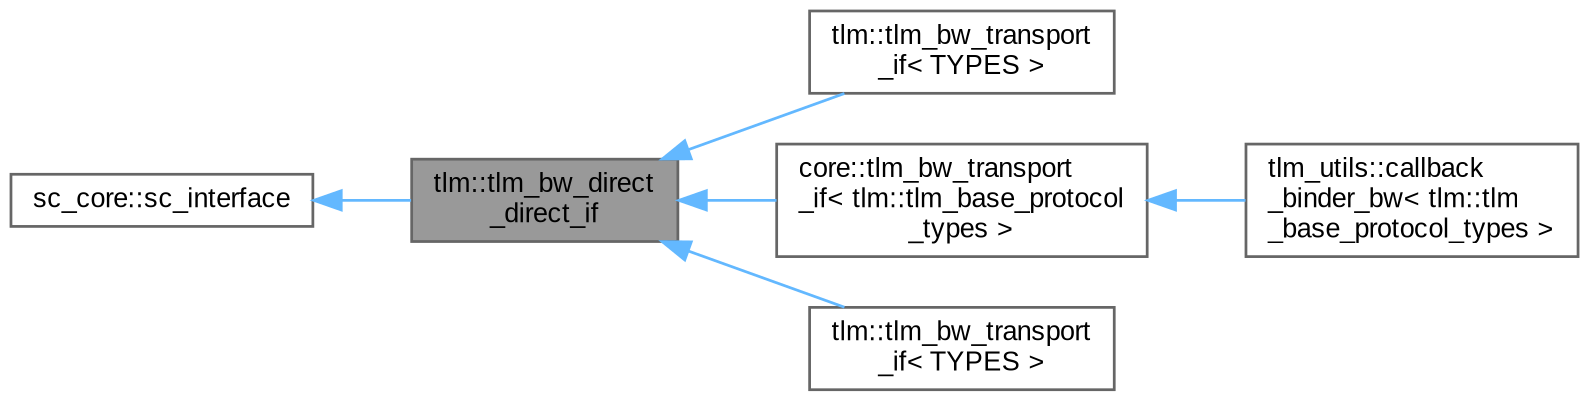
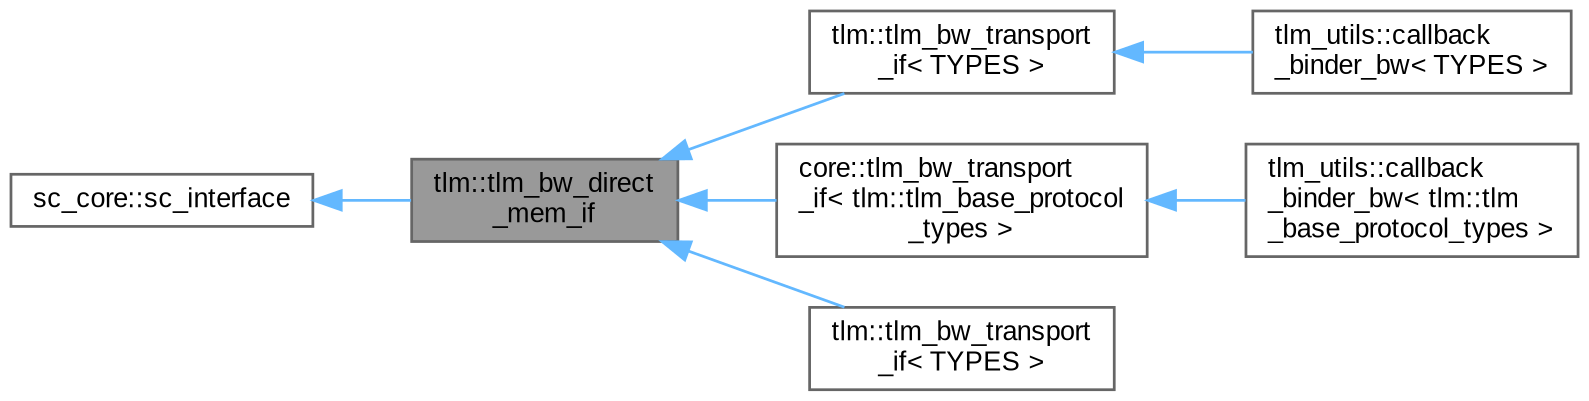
none -> (1412, 52)
(545, 200) -> (545, 200)
